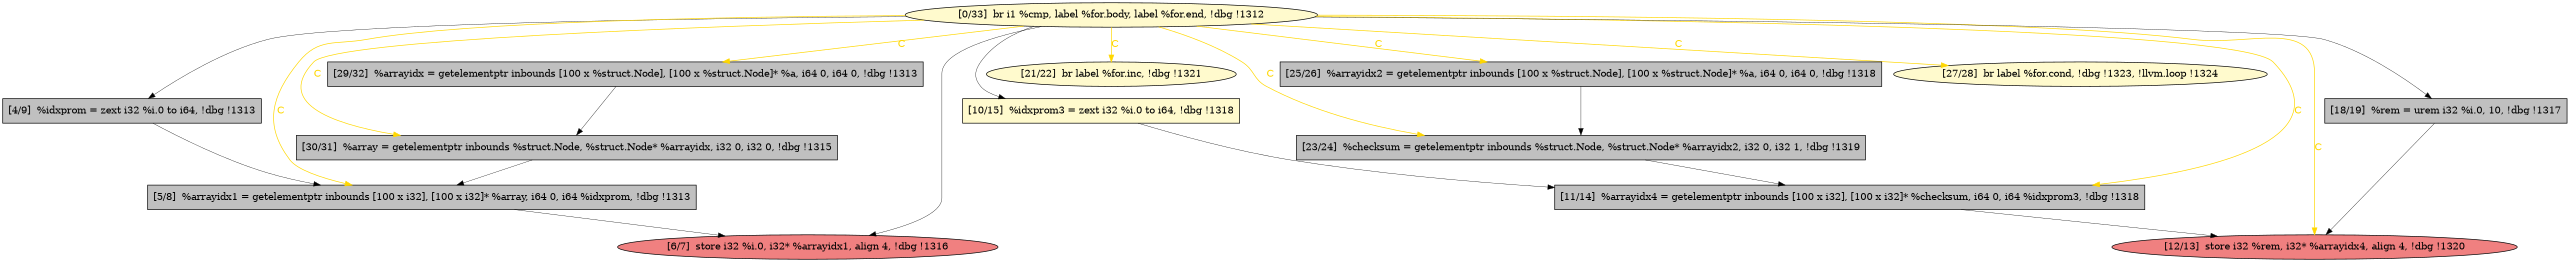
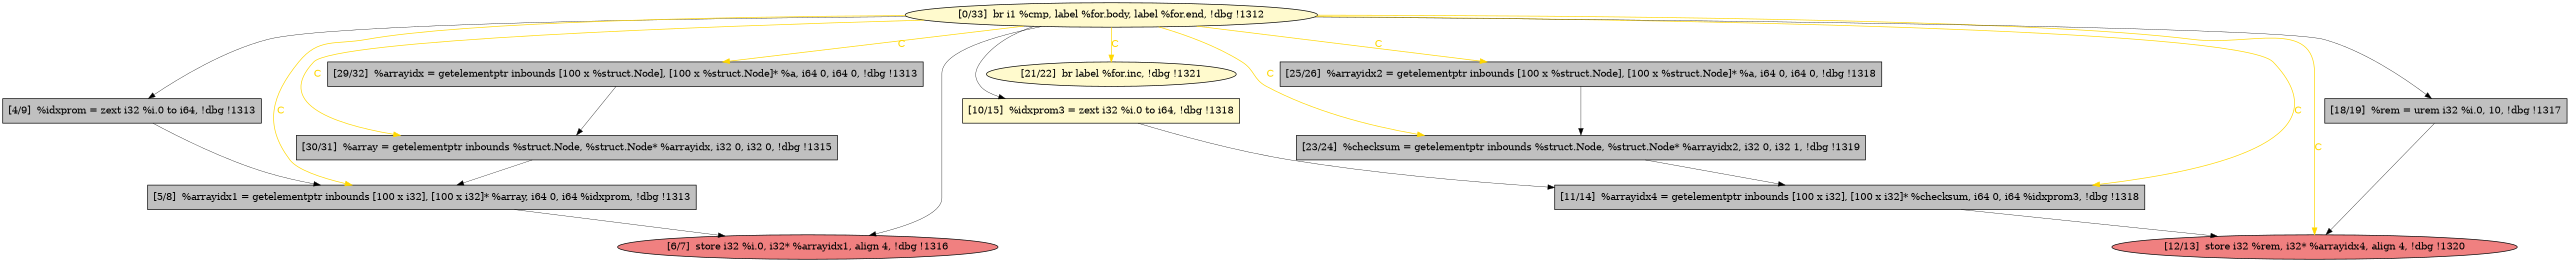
(2080, 74) -> none
